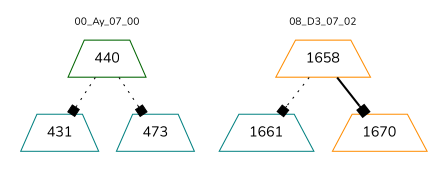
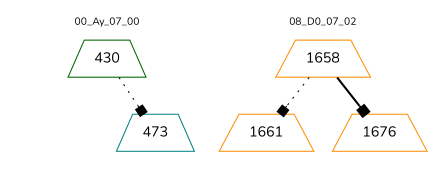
(323, 22) -> (323, 22)
(107, 59) -> (107, 59)
(60, 133) -> none
(267, 133) -> (267, 133)
(380, 133) -> (380, 133)
